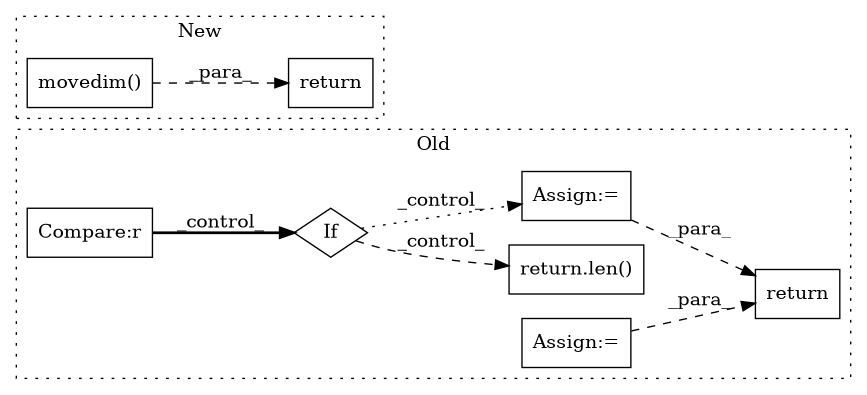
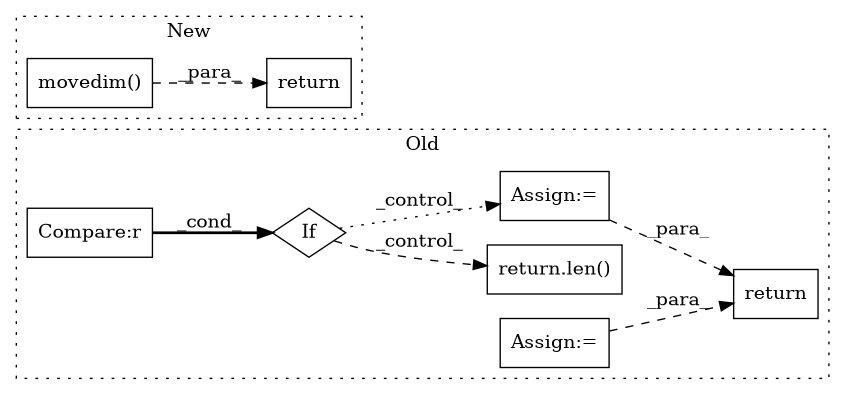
(220, 223) -> (210, 223)
